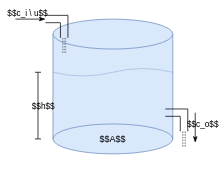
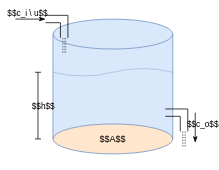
(113, 139) -> (113, 139)
